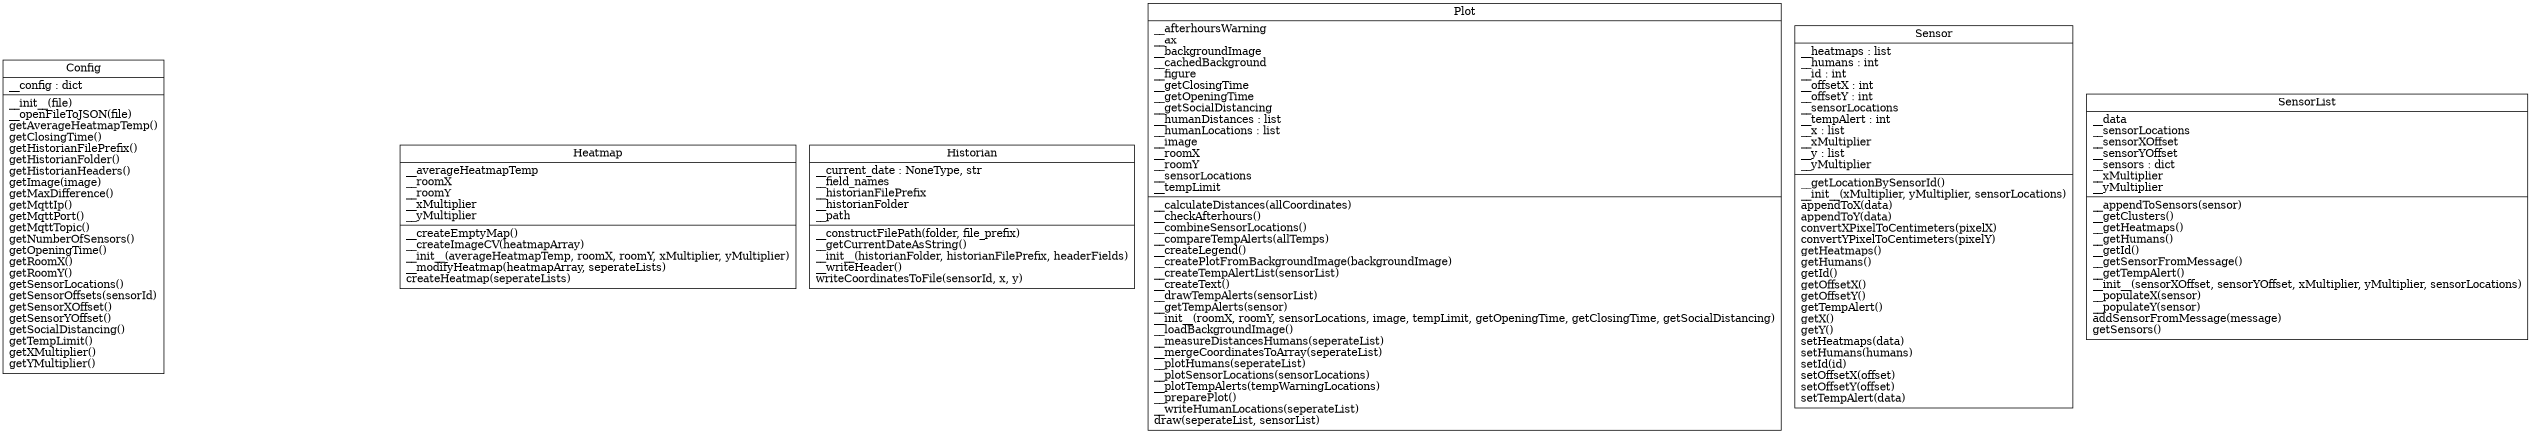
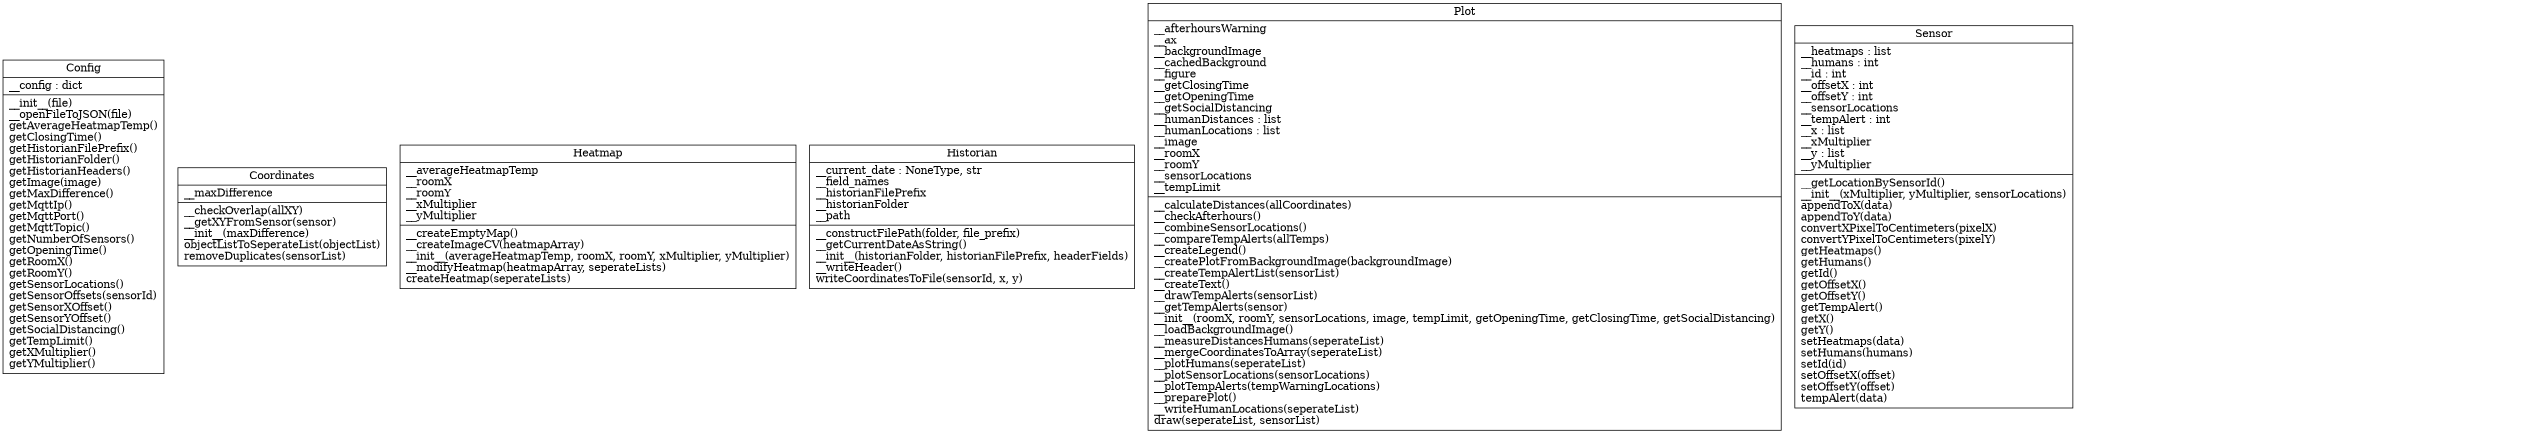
none -> (282, 217)
(2307, 217) -> none
(1853, 399) -> (1844, 399)
